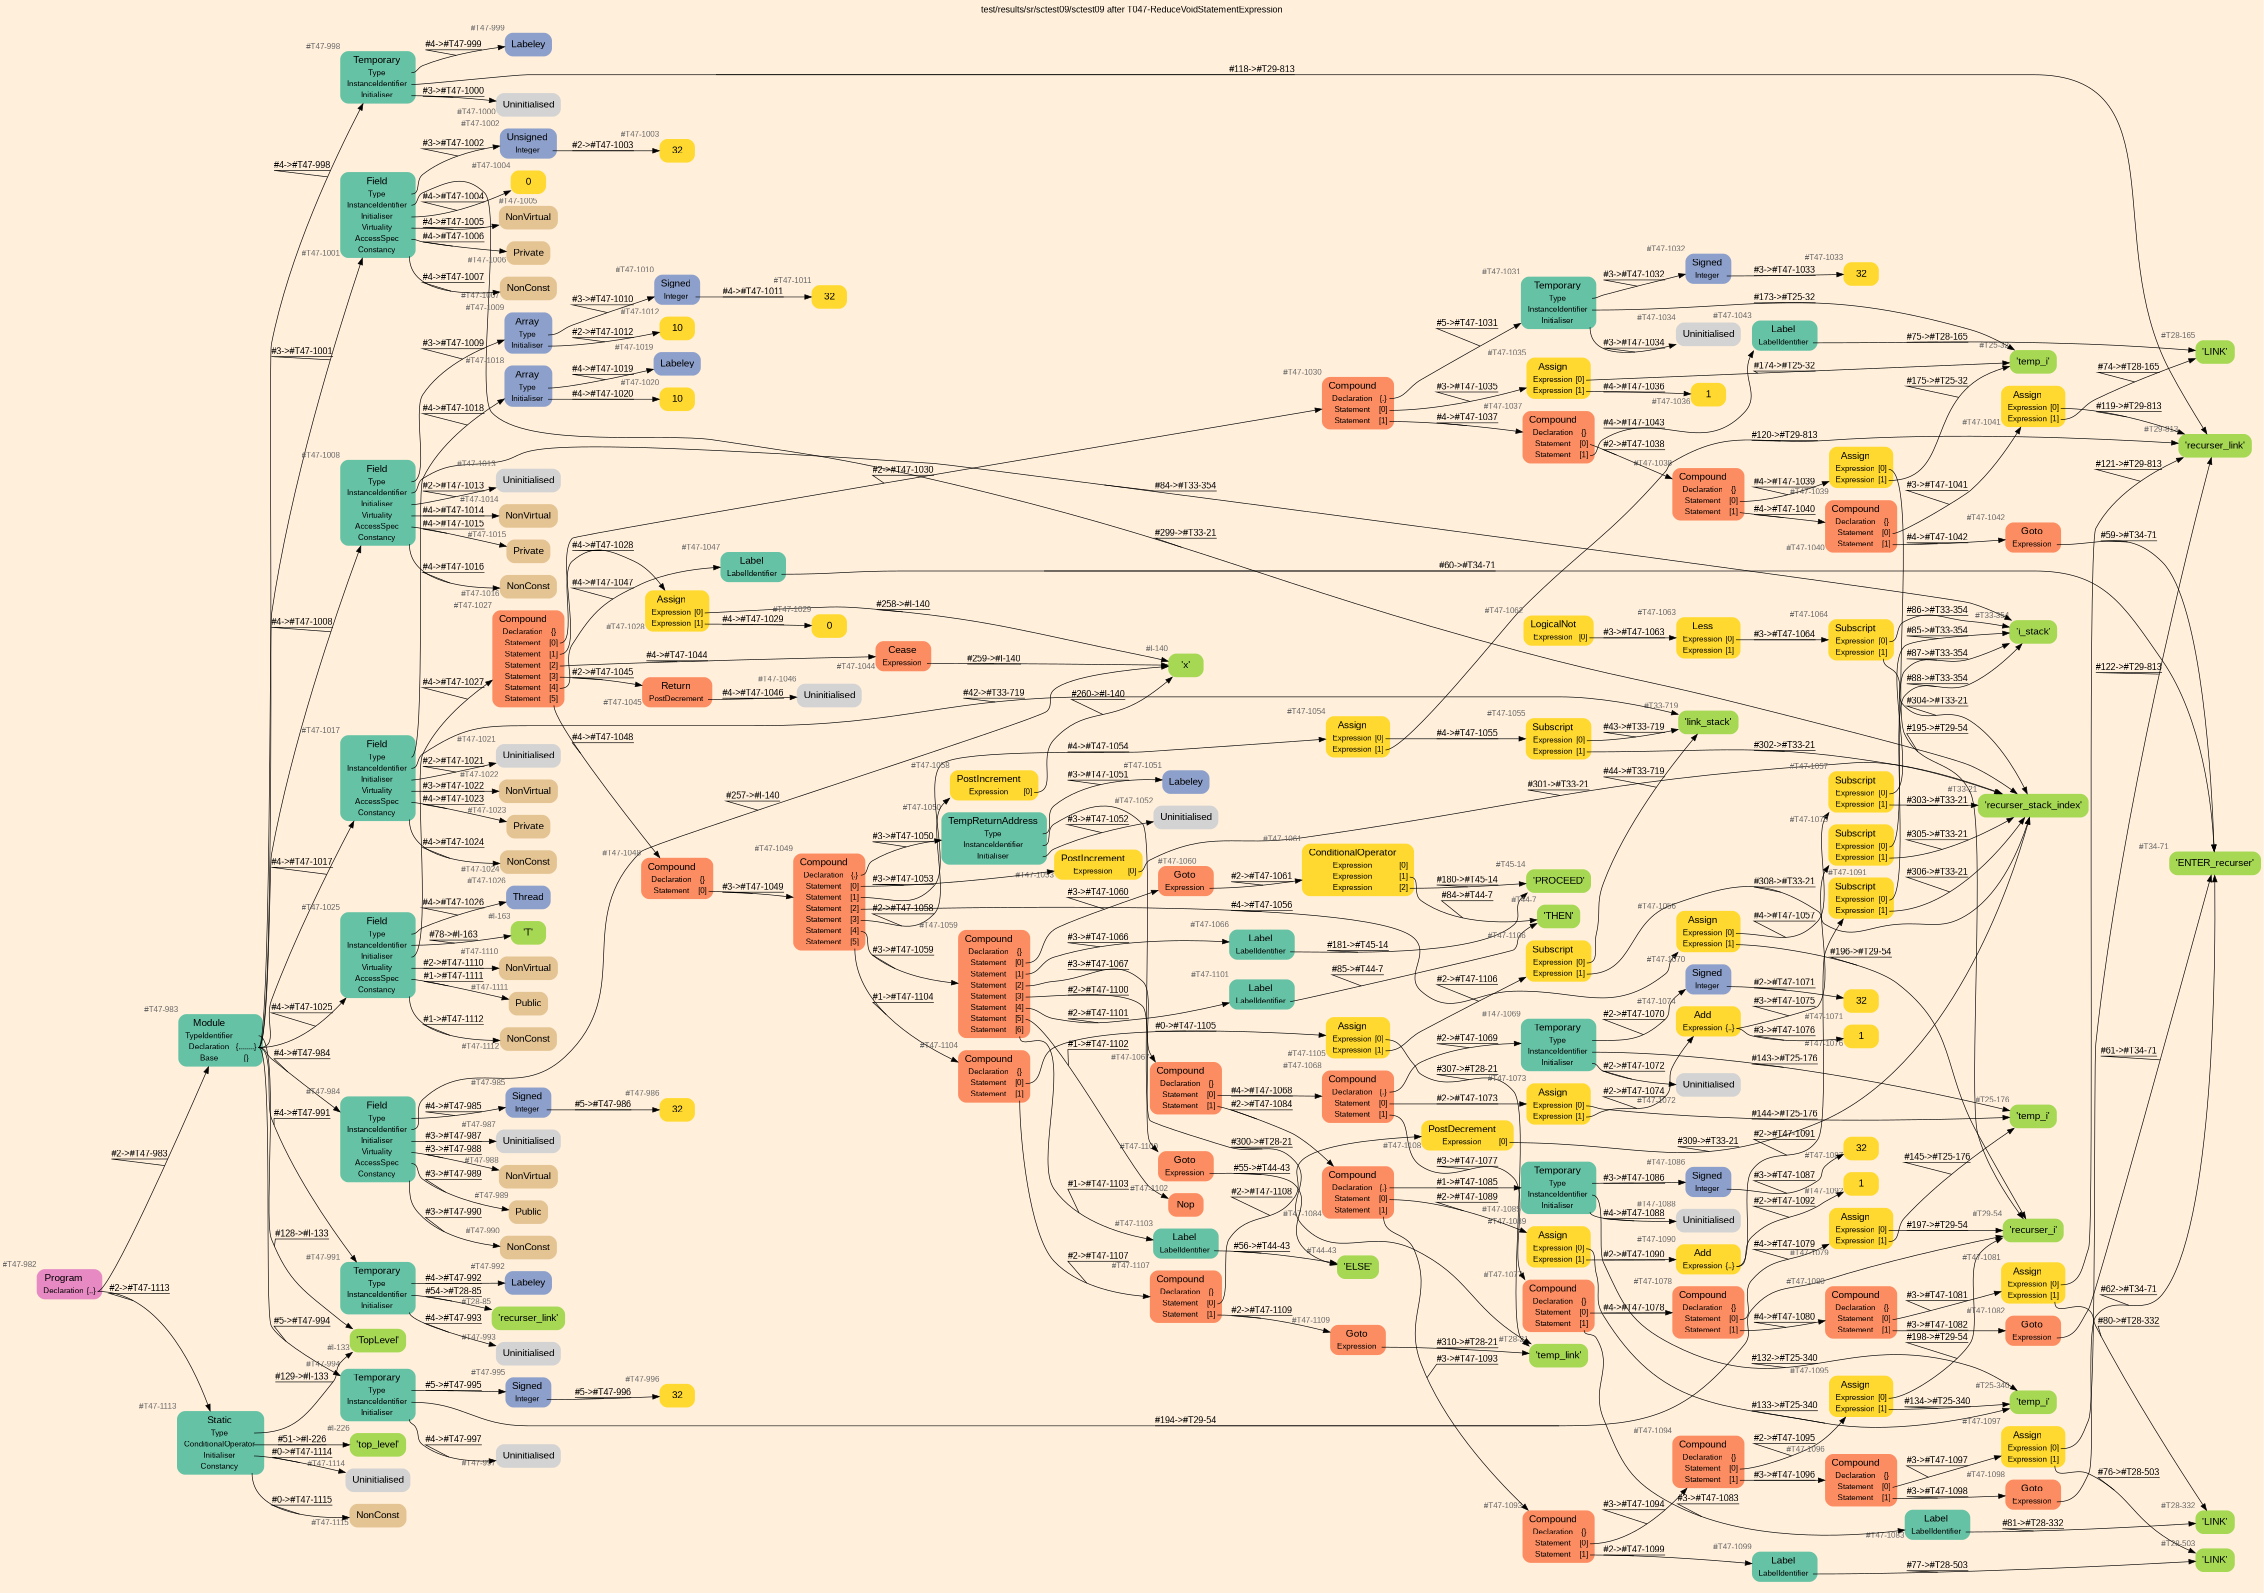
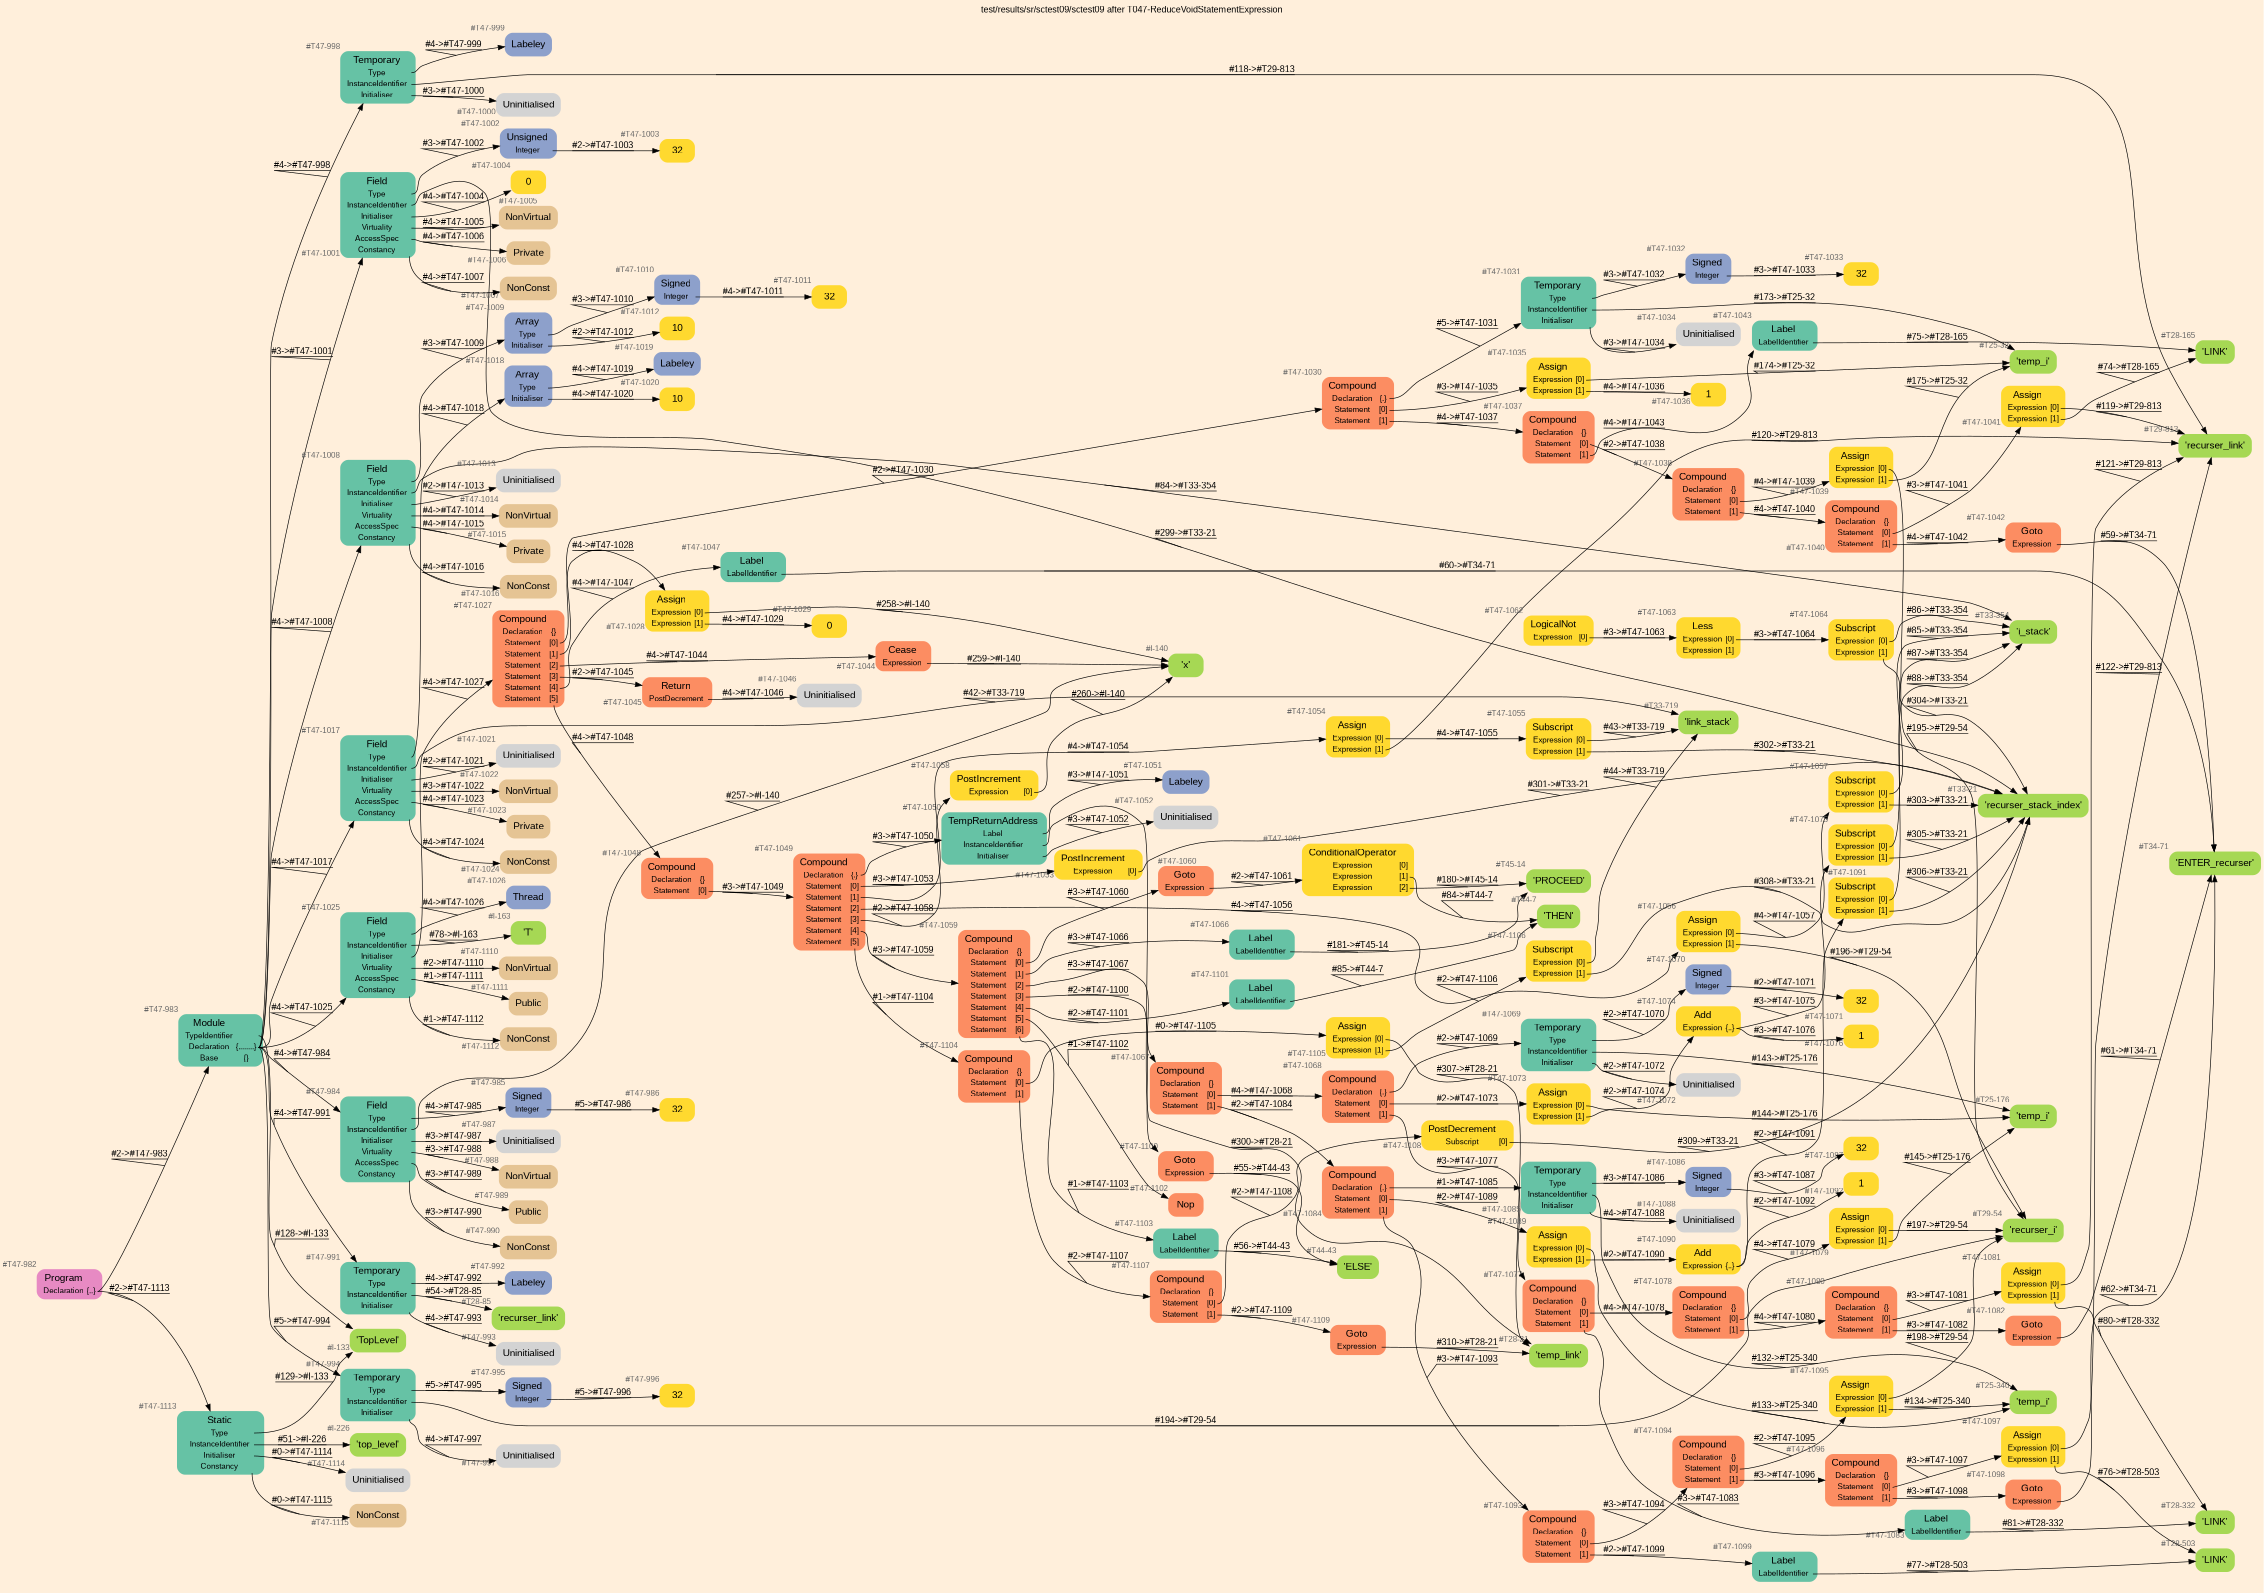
(993, 834) -> (993, 834)
(1462, 1142) -> (1462, 1142)
(220, 1444) -> (220, 1444)
